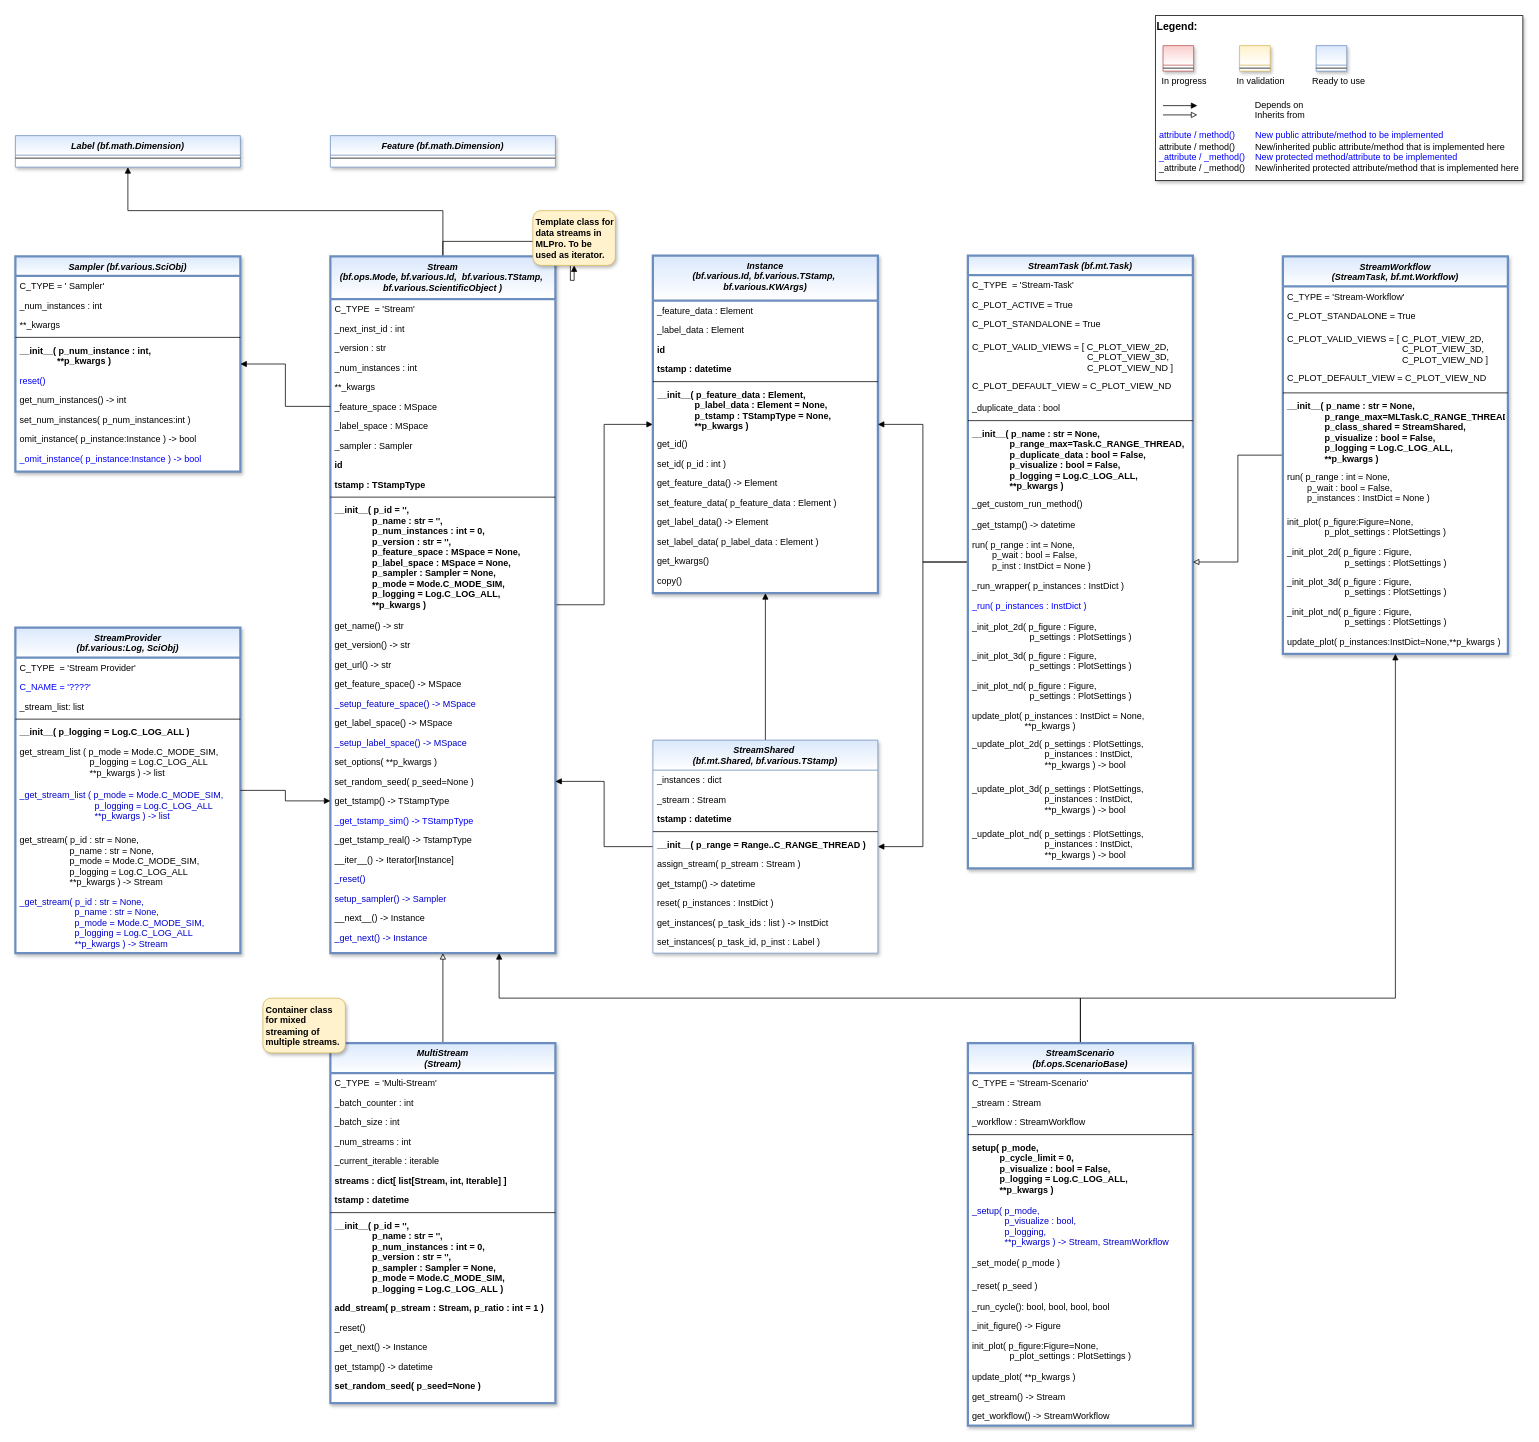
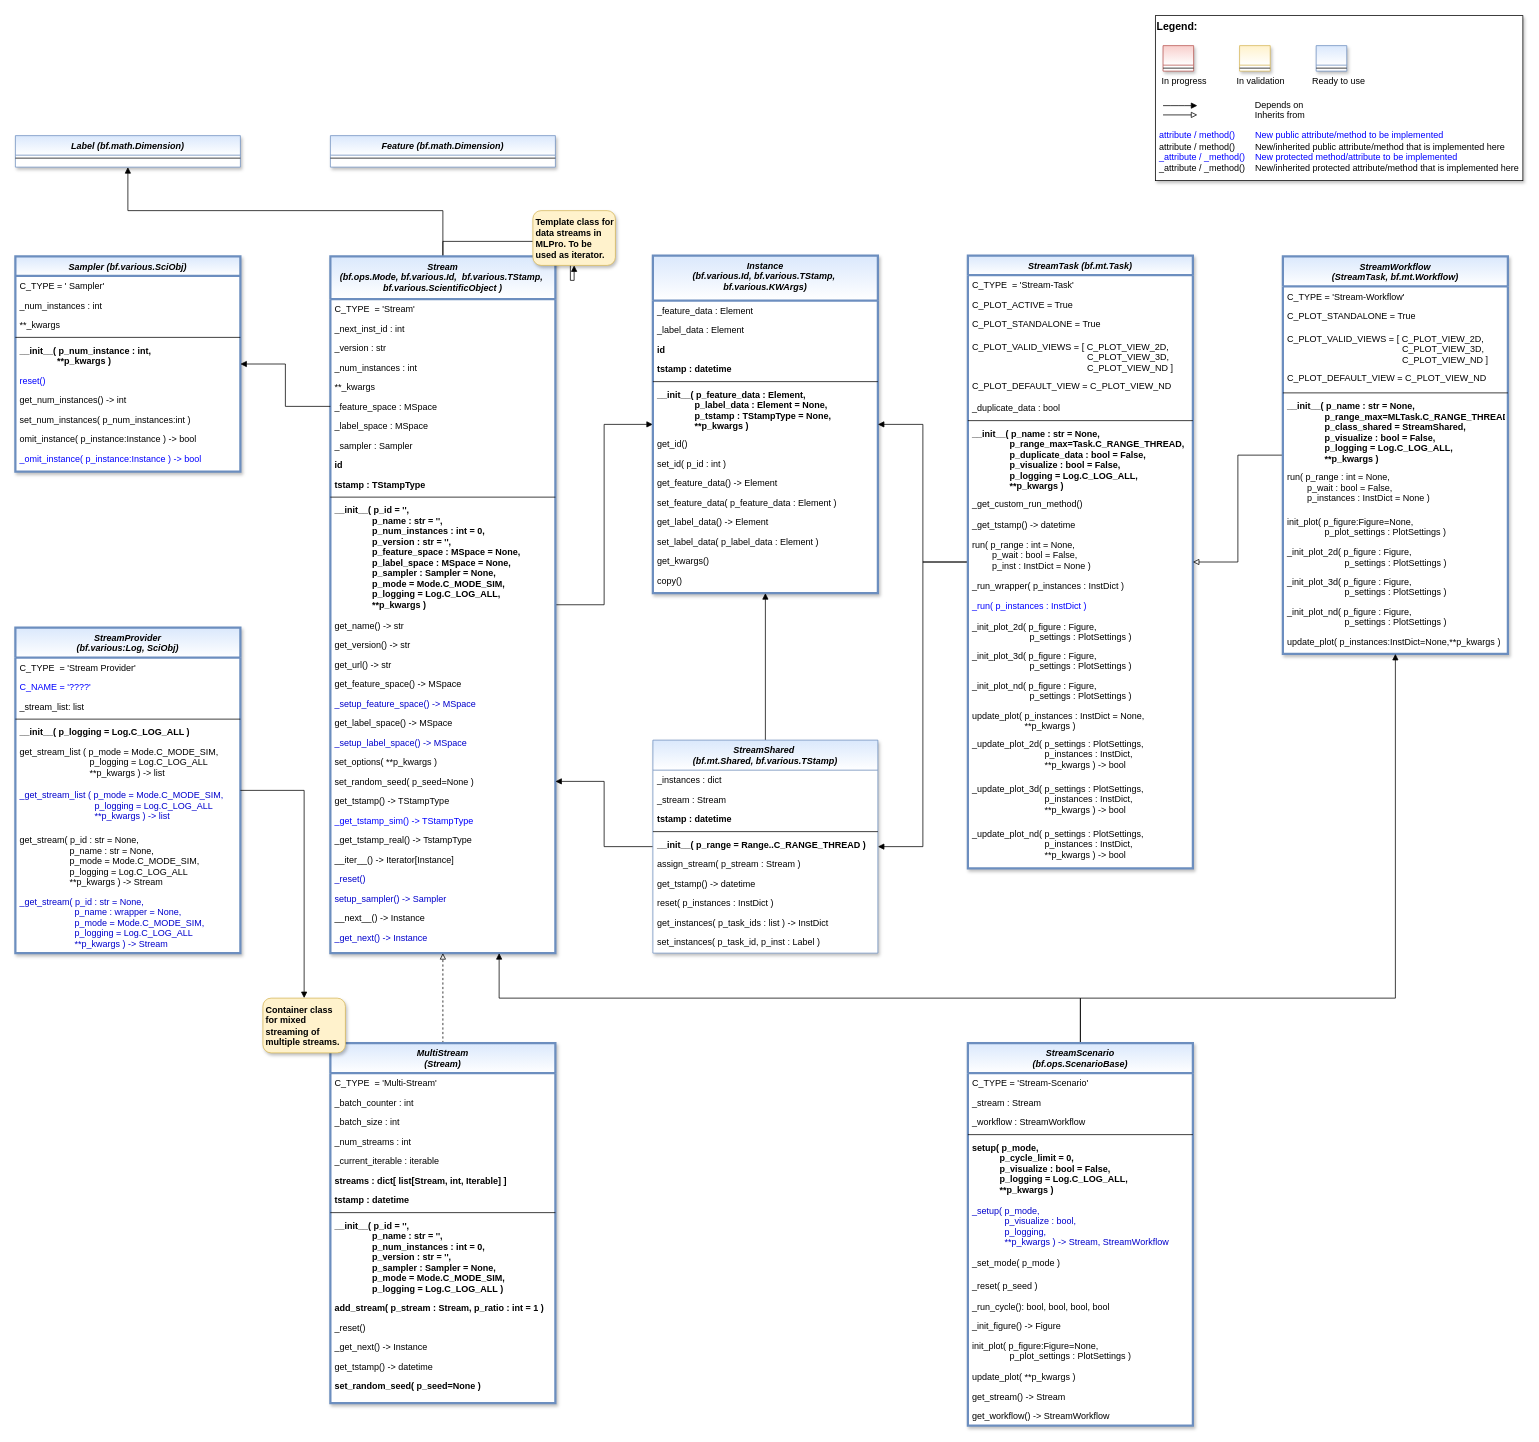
(285, 795) -> (294, 790)
(88, 902) -> (88, 902)
(443, 1001) -> (443, 1001)
